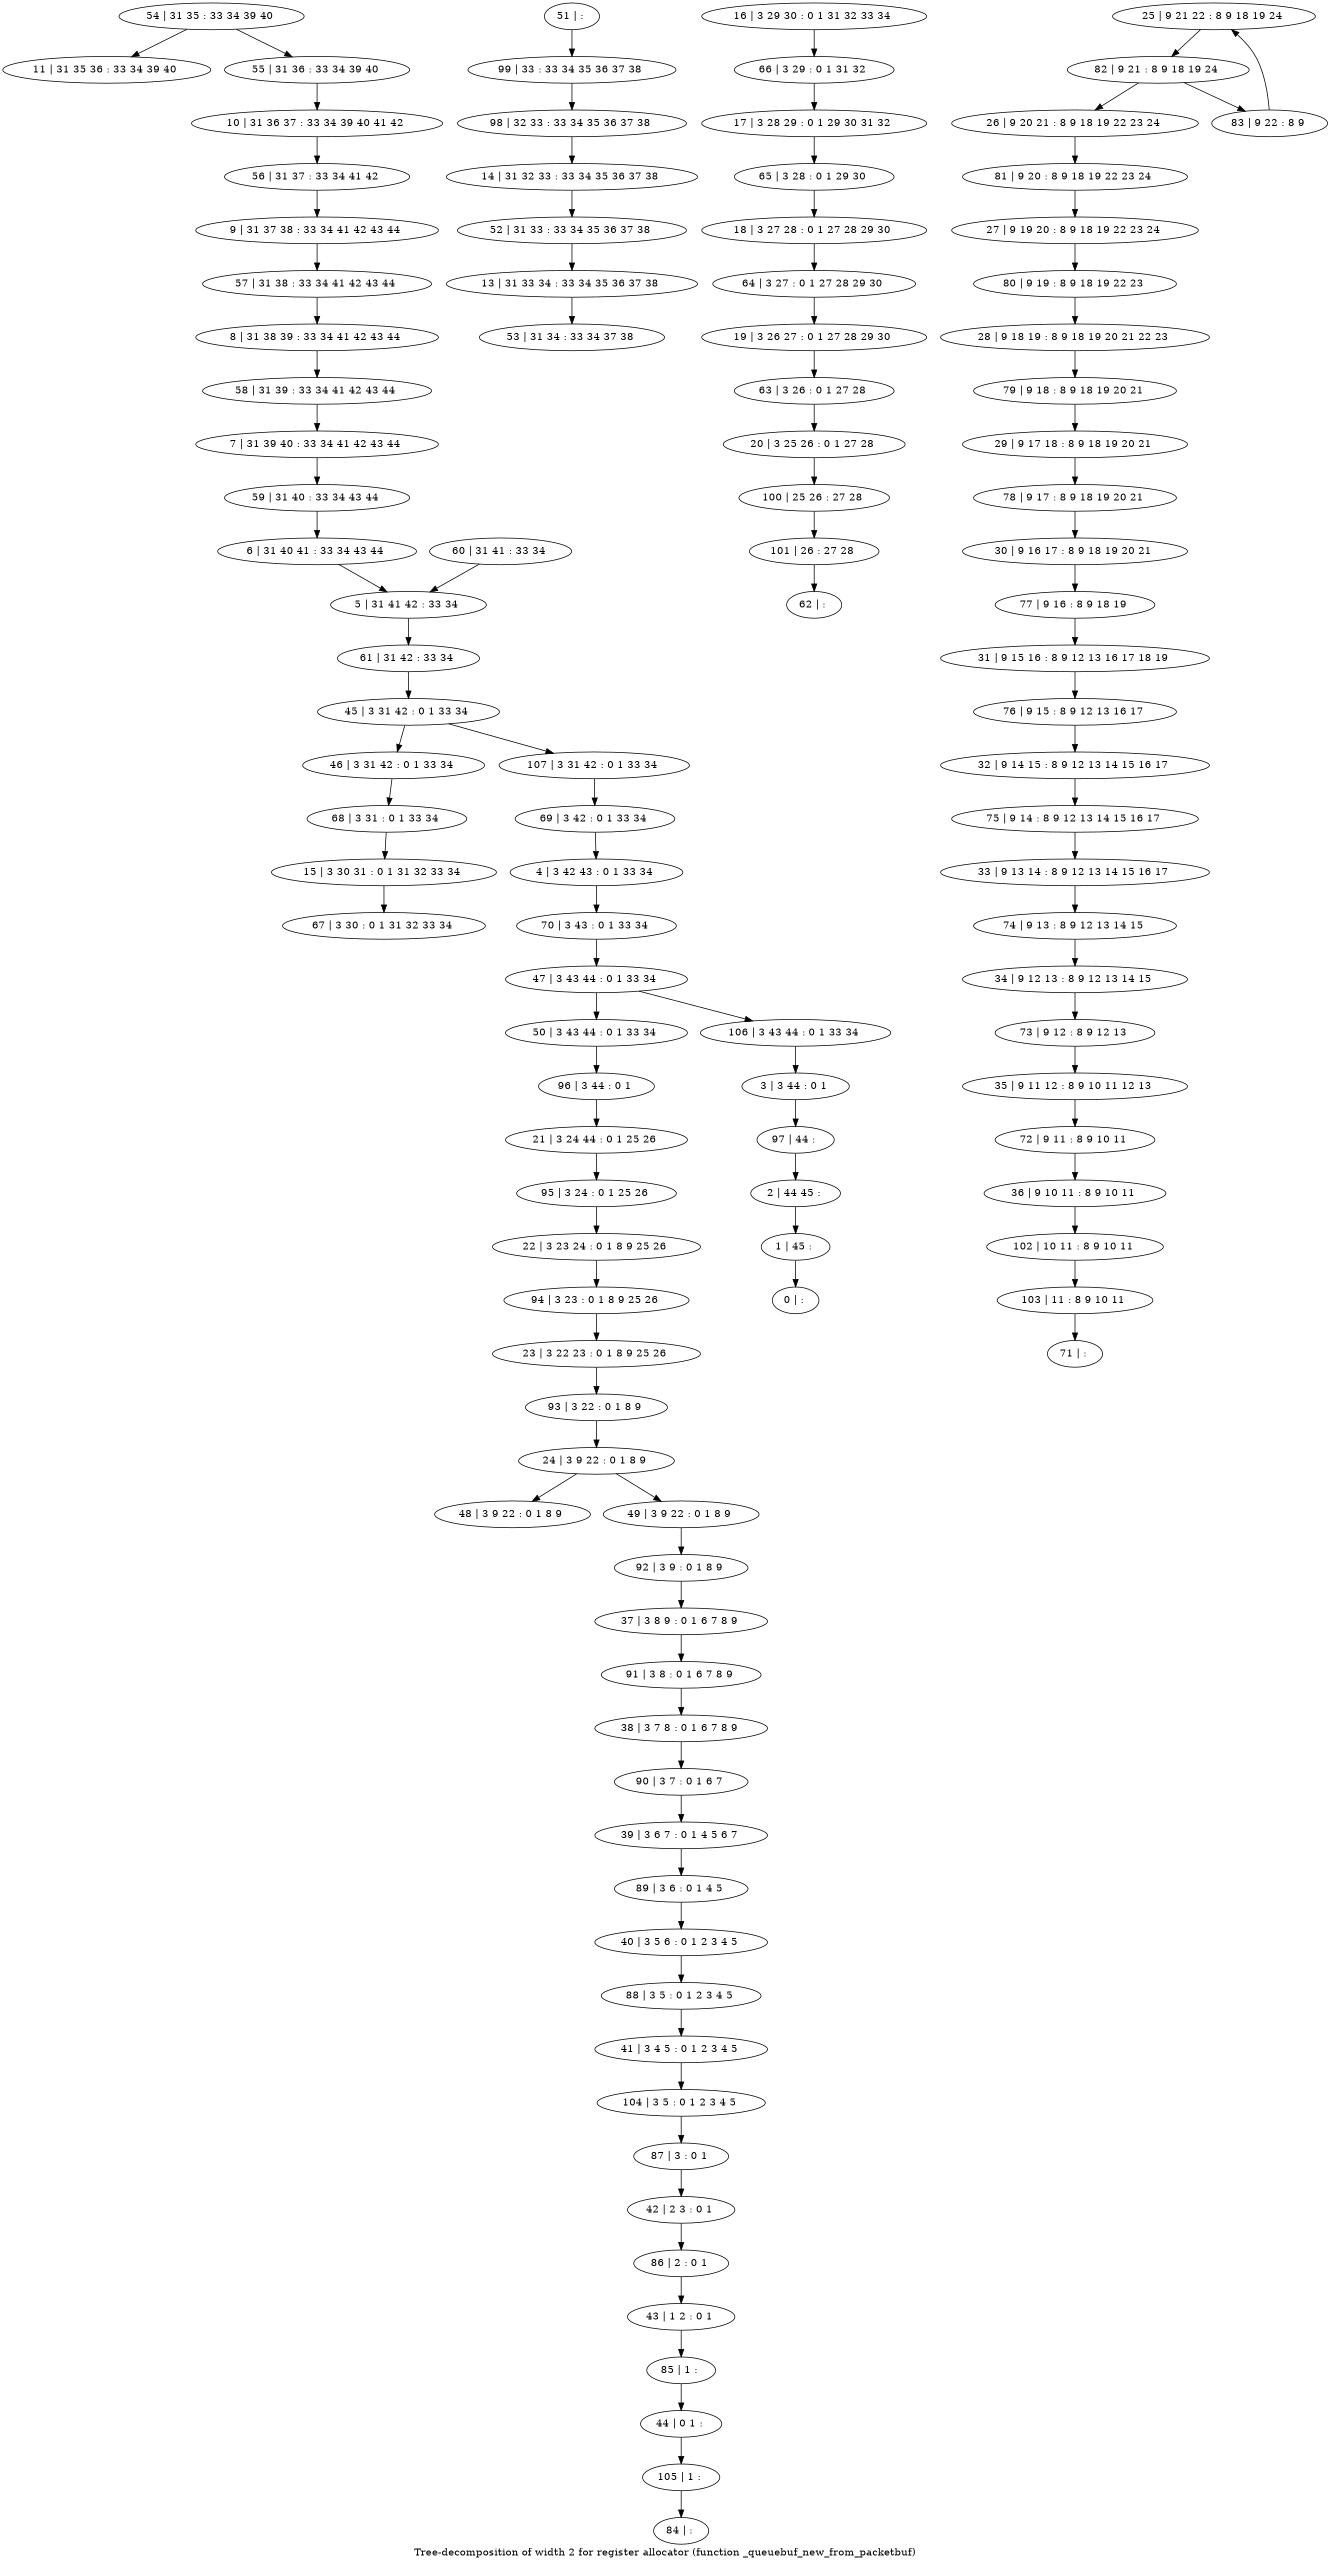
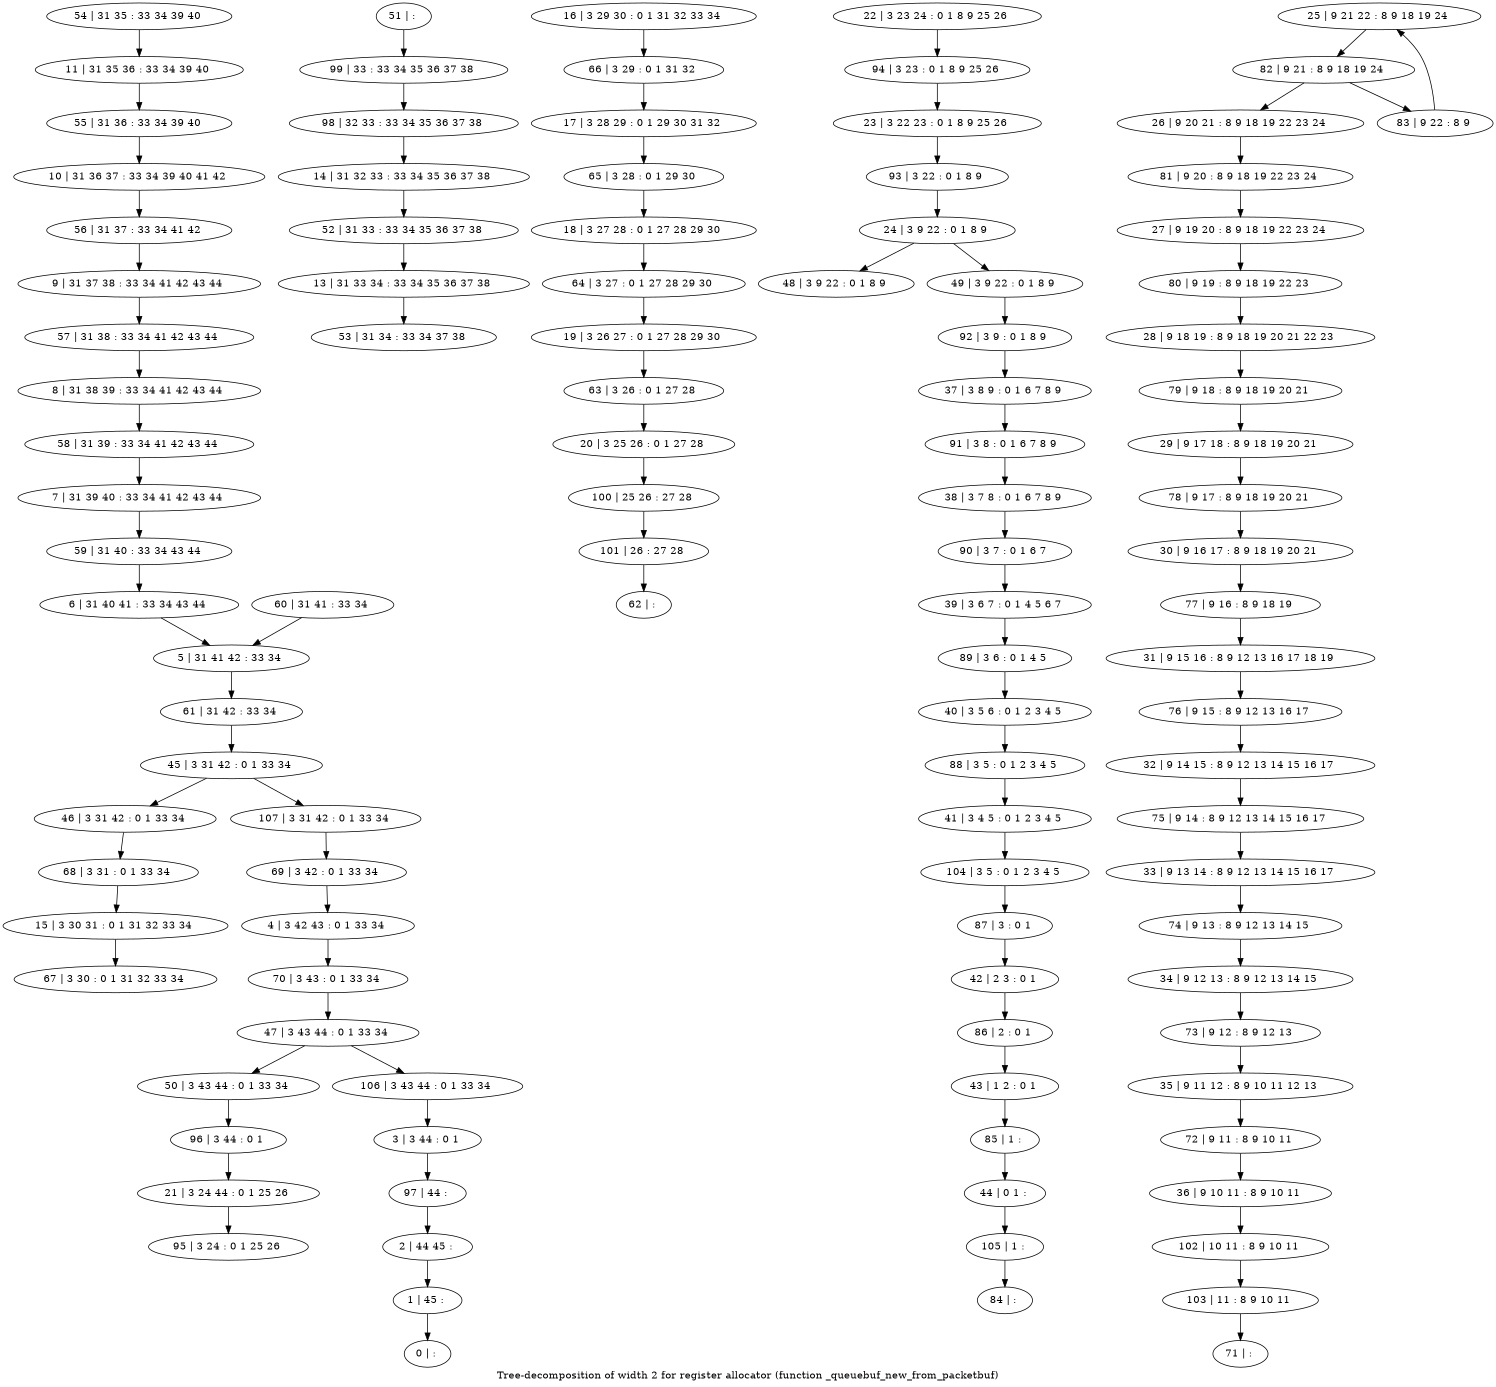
(261, 41) -> (139, 93)
(596, 1216) -> none
